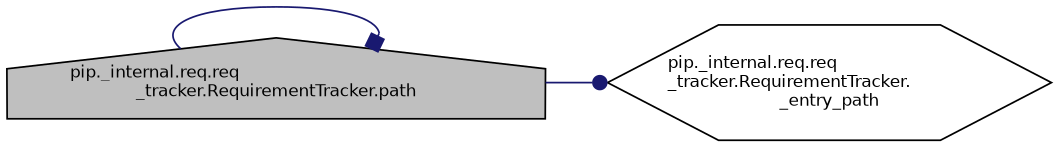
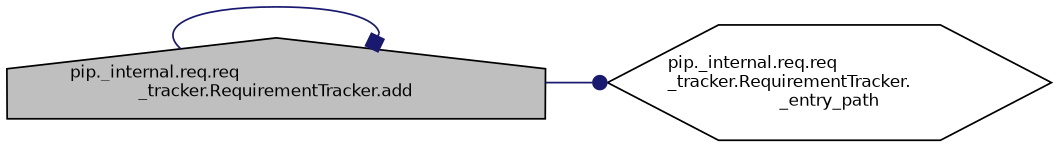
(276, 83) -> (276, 83)
